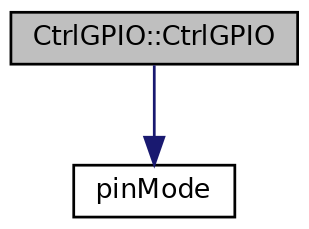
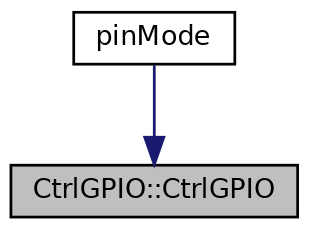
(154, 101) -> (154, 101)
